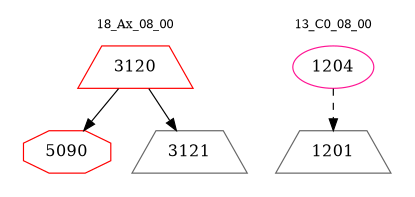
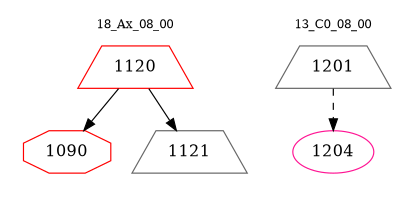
(135, 67) -> (135, 67)
(333, 104) -> (333, 104)
(67, 152) -> (67, 152)
(190, 152) -> (190, 152)
